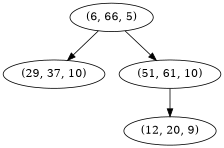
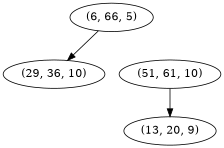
(138, 43) -> none
(54, 74) -> (54, 74)
(170, 131) -> (170, 131)
